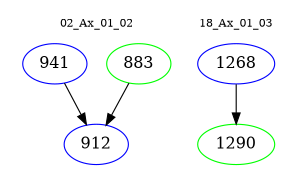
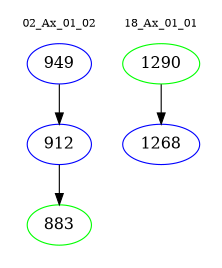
(236, 24) -> (161, 24)
(55, 64) -> (59, 64)
(120, 99) -> (59, 179)
(236, 99) -> (161, 99)
